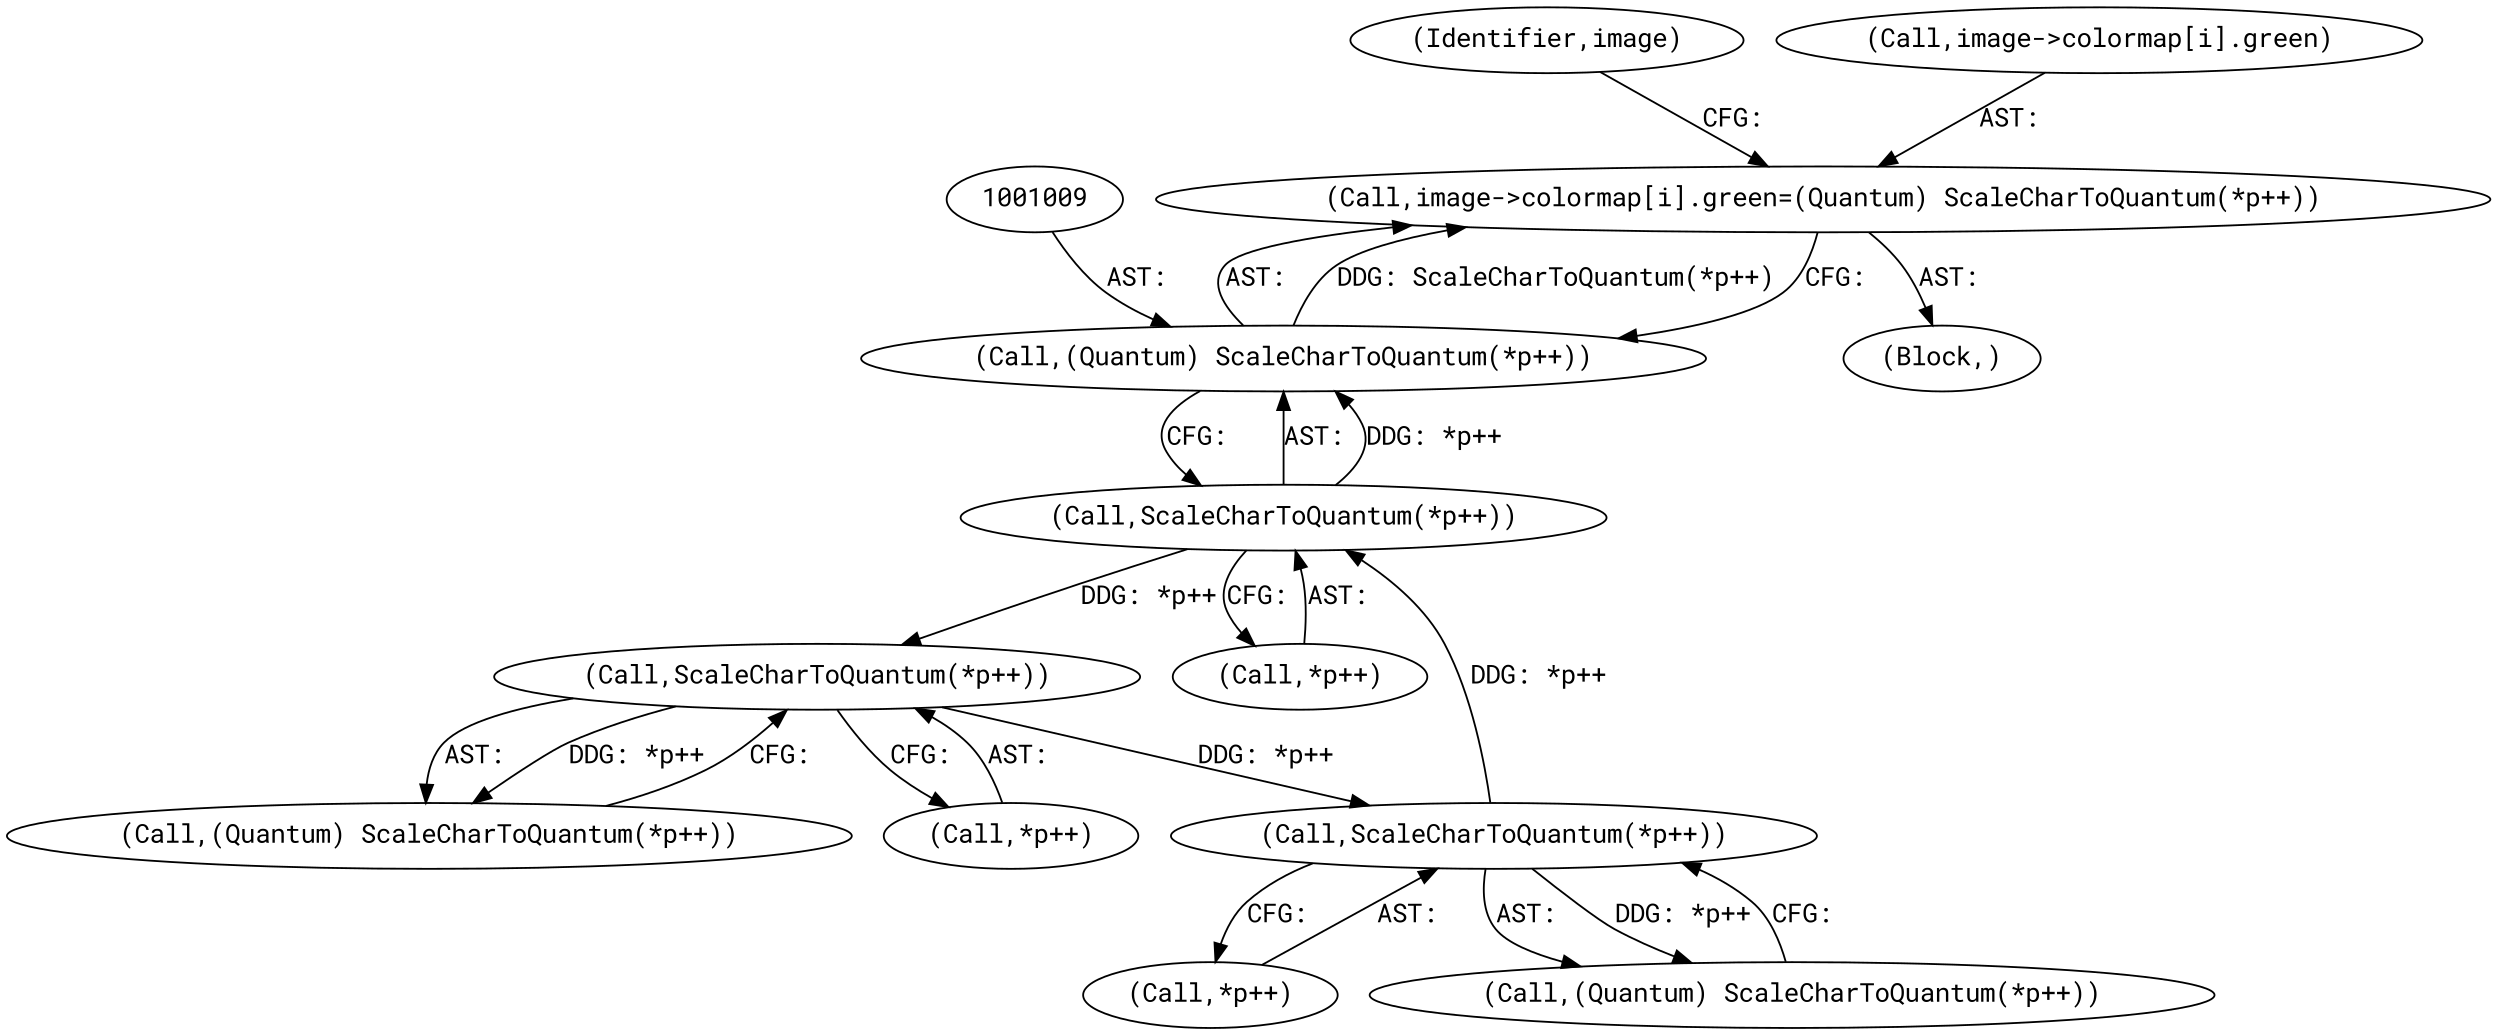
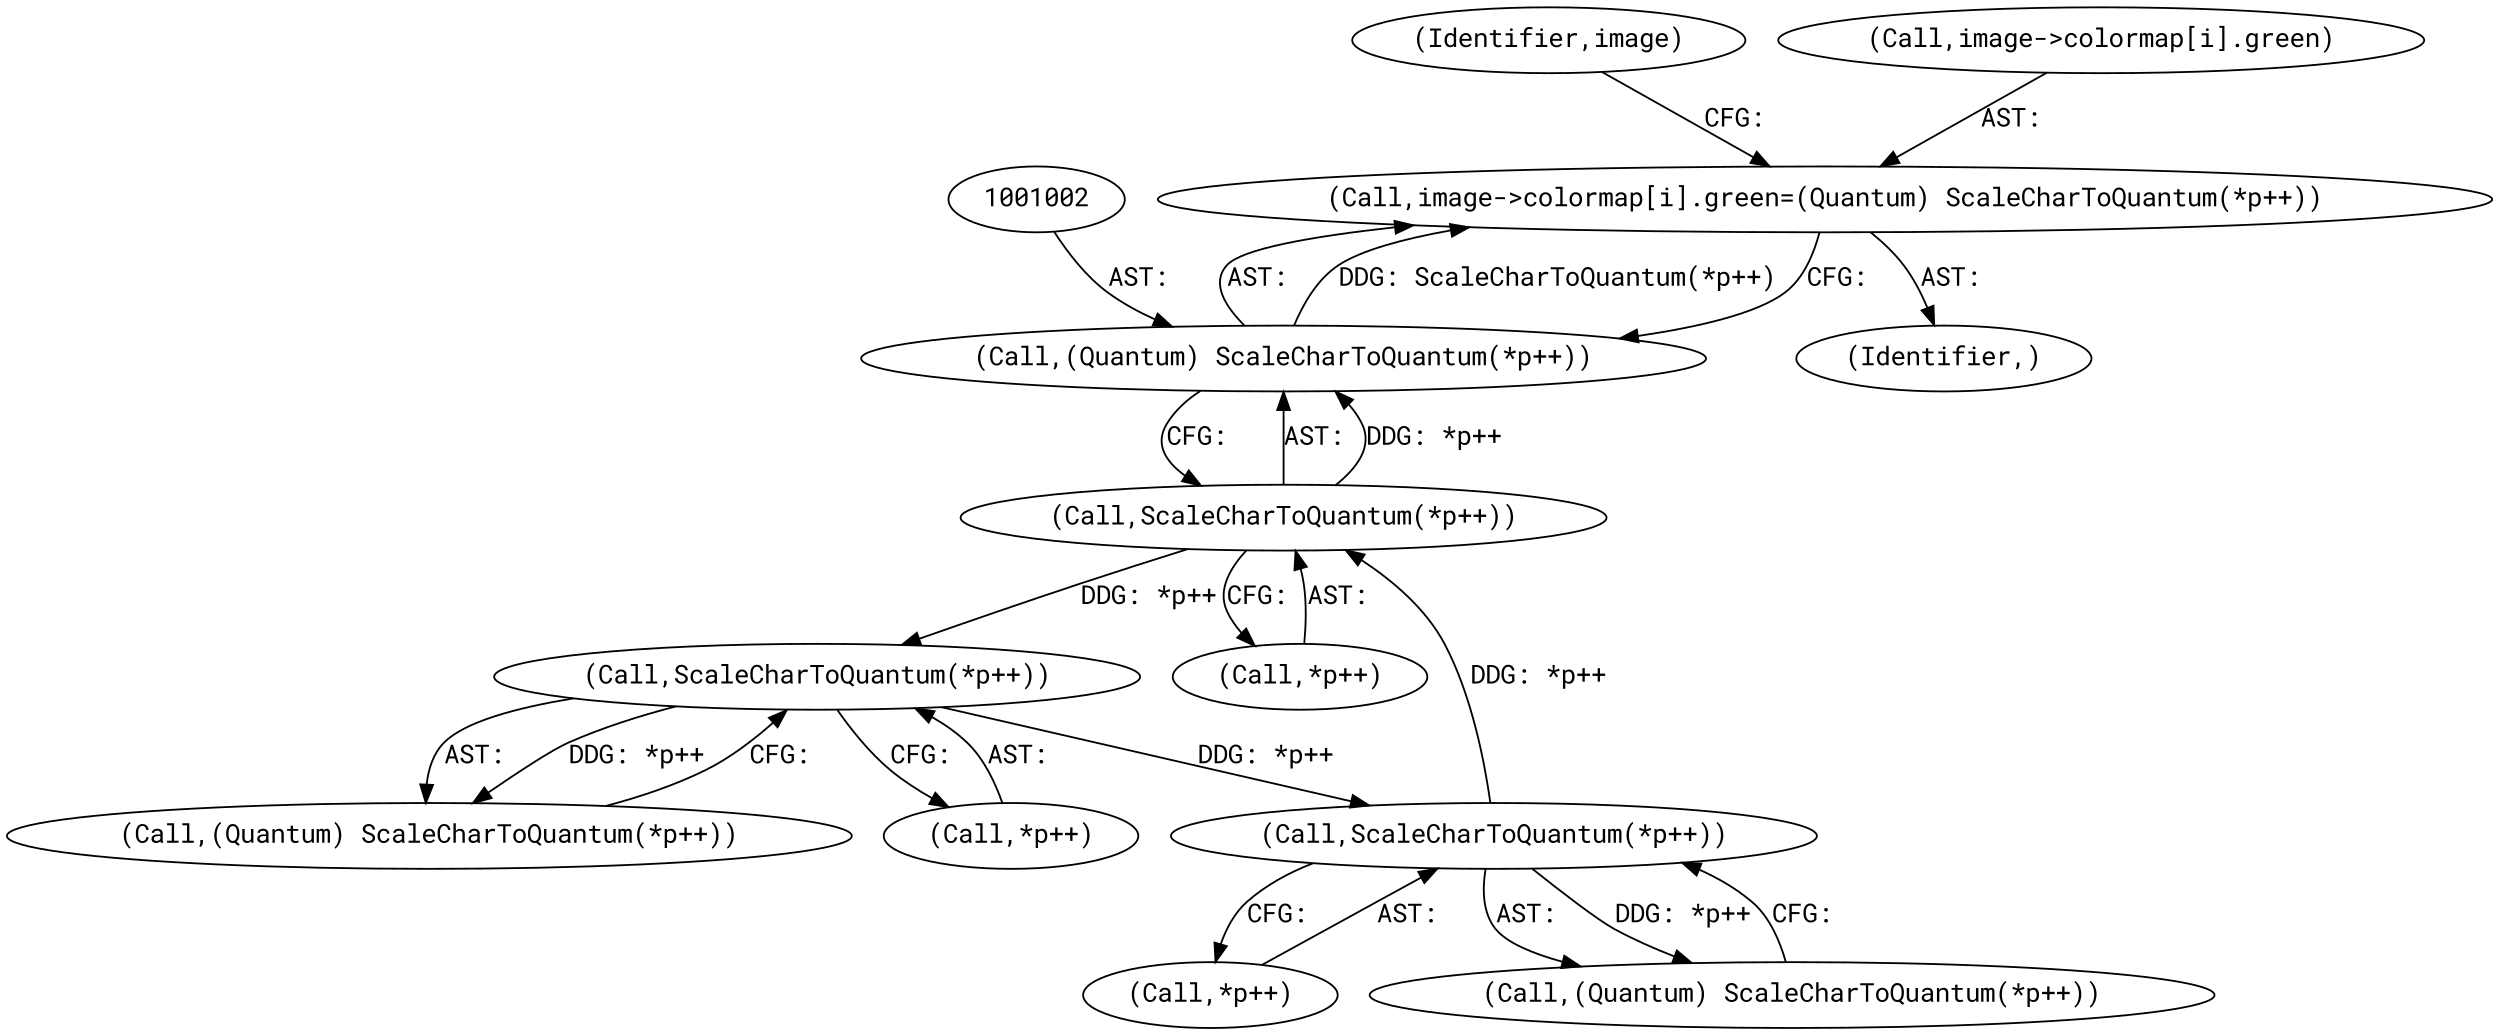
(1035, 199) -> (1037, 199)
(1942, 359) -> (1944, 359)
